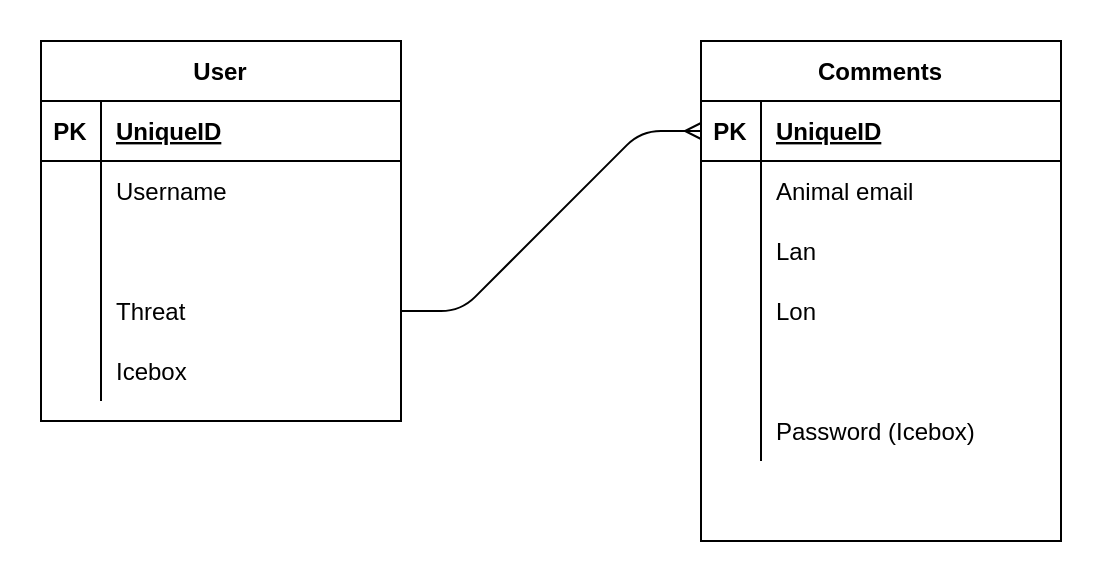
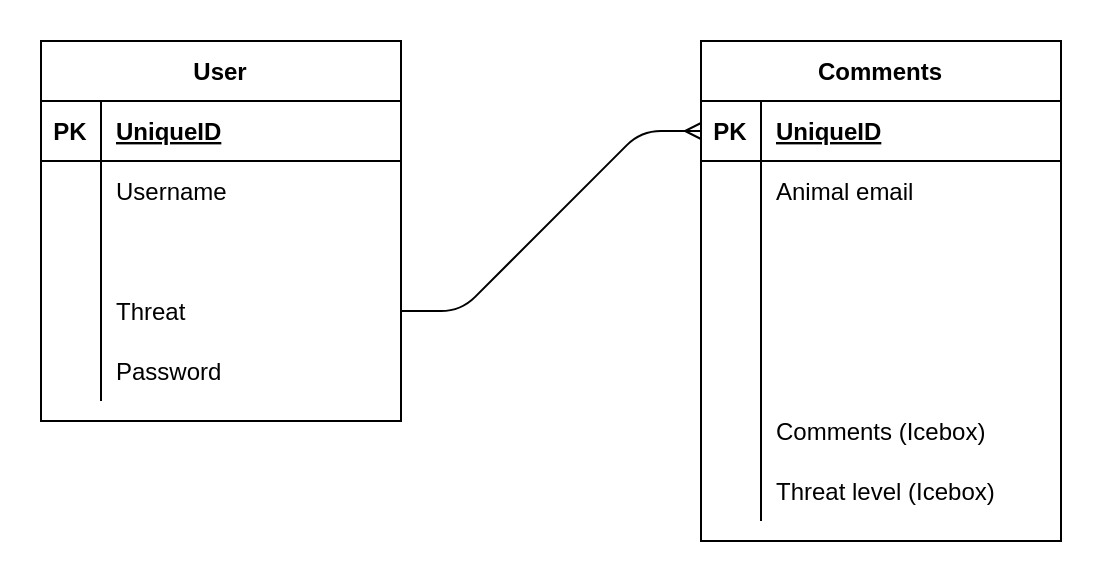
(911, 251) -> none
(911, 311) -> none
(156, 372) -> (170, 372)
(887, 432) -> (887, 432)
none -> (911, 491)
